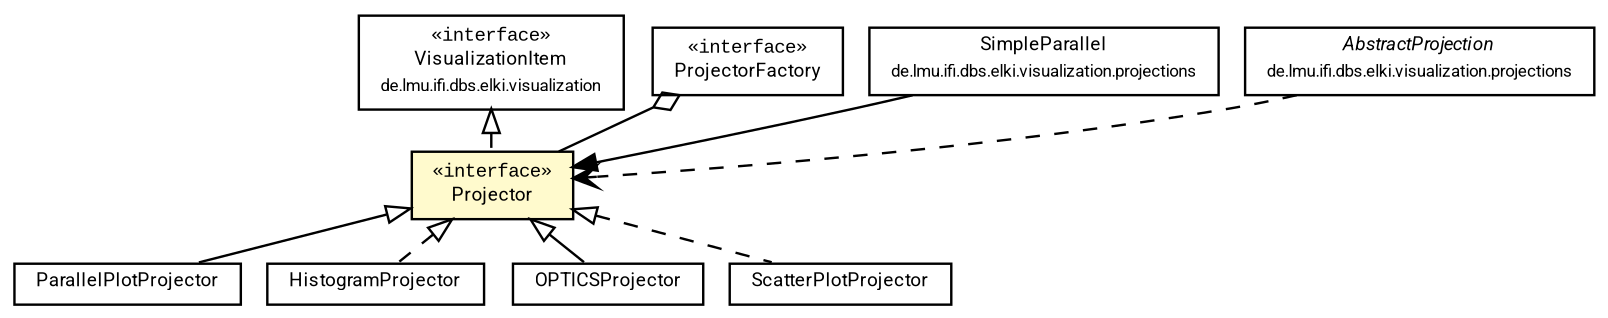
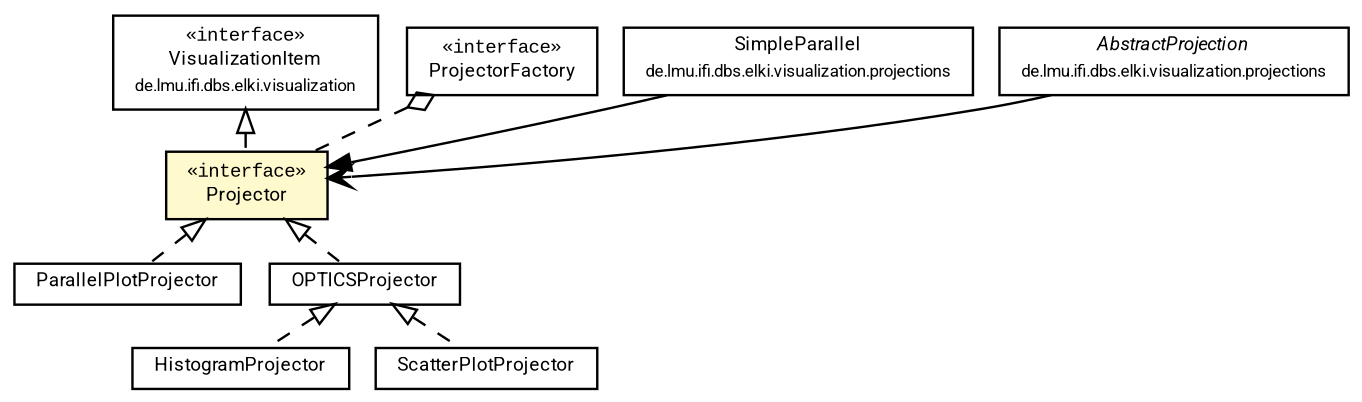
(606, 130) -> (360, 130)
(948, 146) -> (703, 146)
(293, 238) -> (169, 248)
(684, 239) -> (436, 332)
(416, 248) -> (292, 332)
(567, 248) -> (323, 248)
